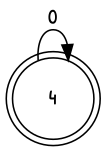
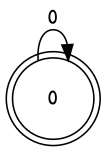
(53, 99) -> (53, 99)
